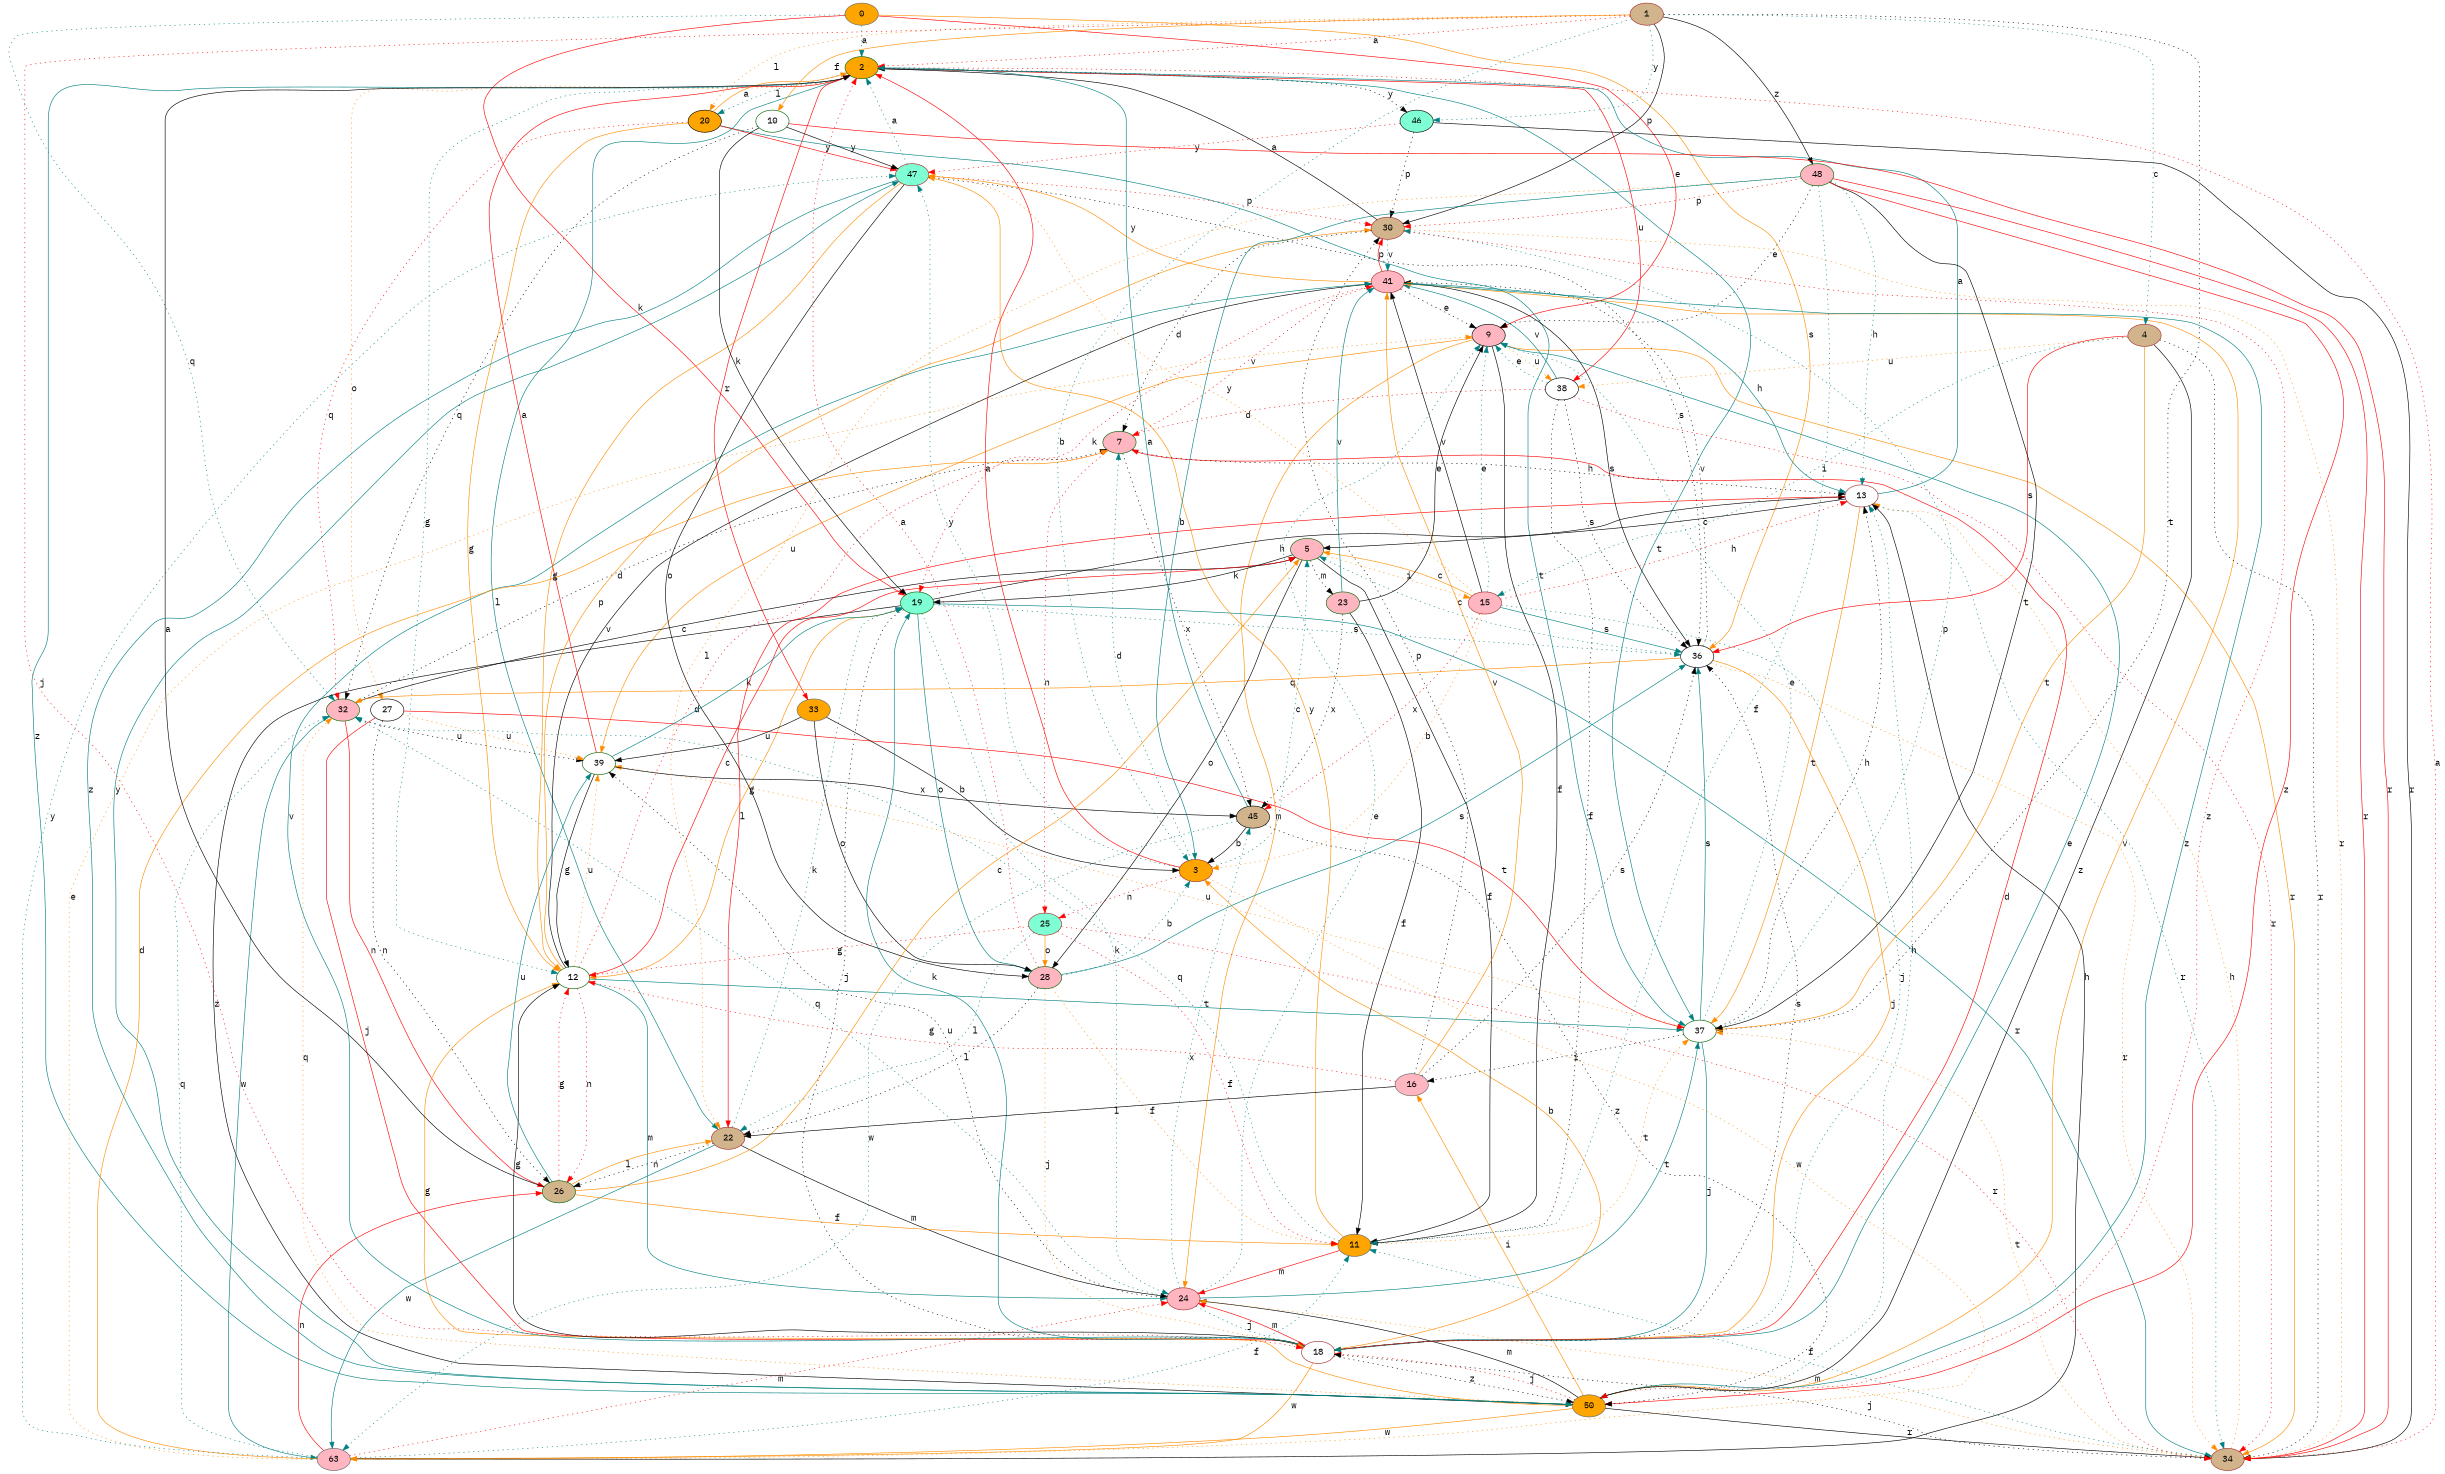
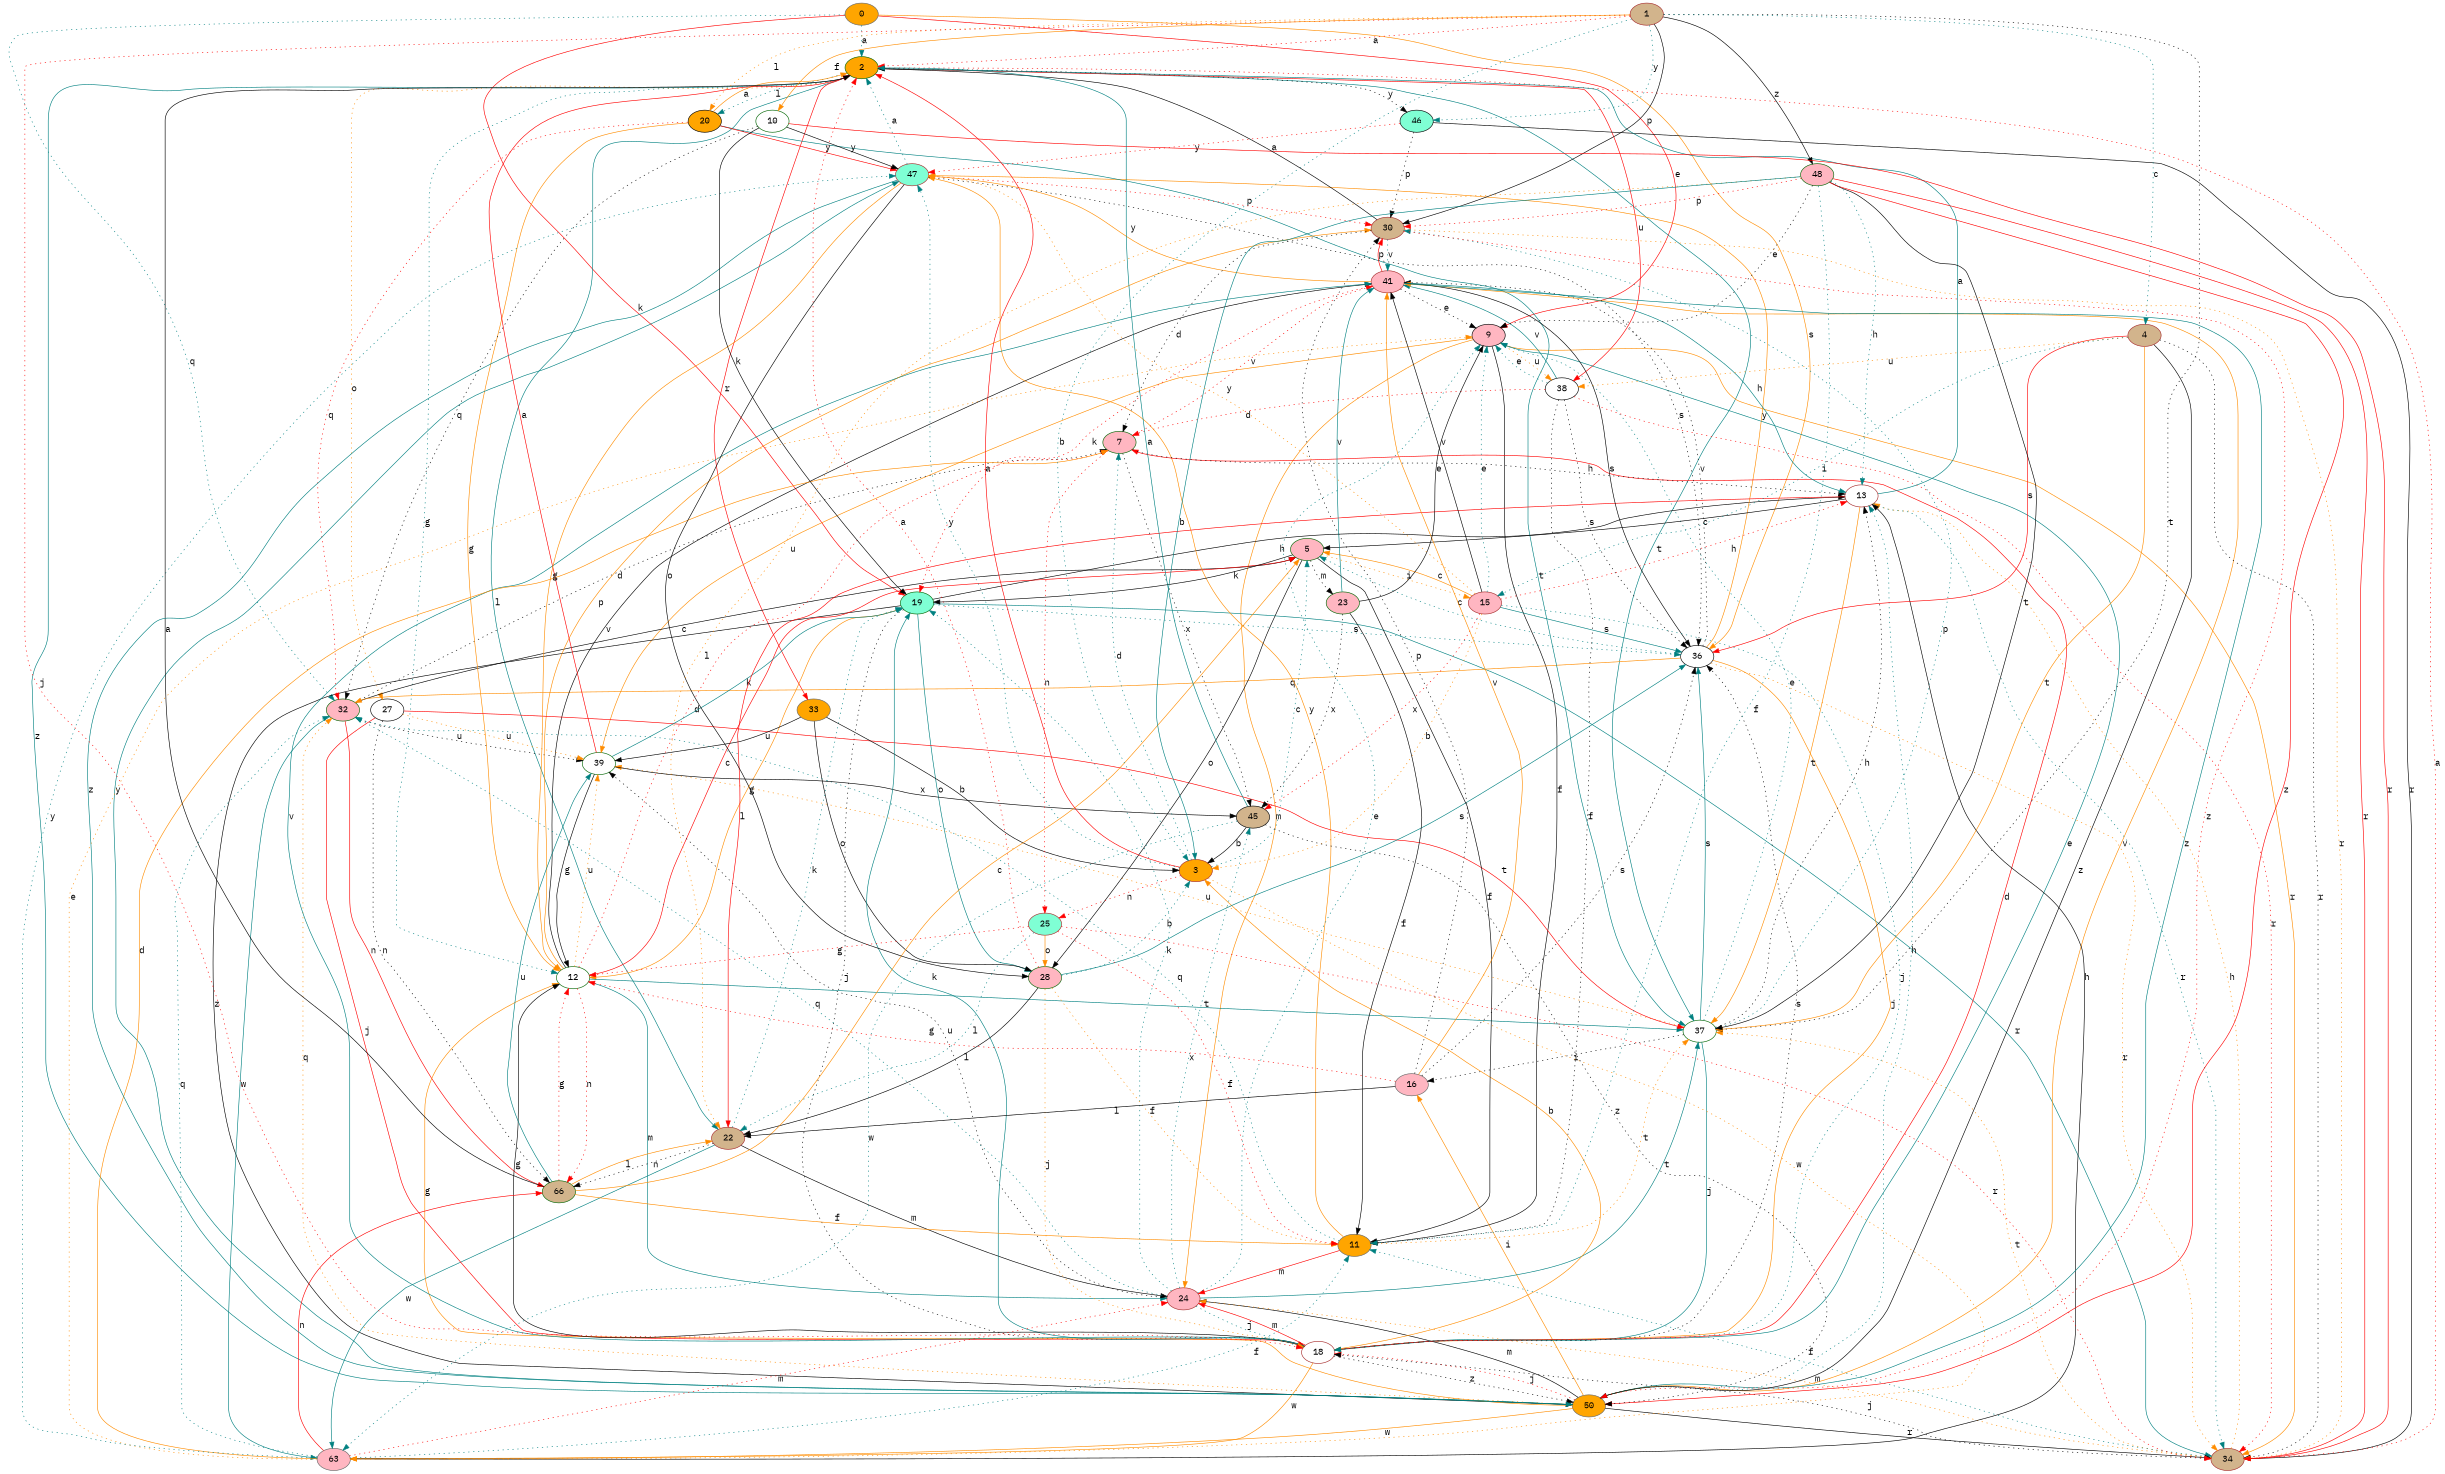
none -> (1544, 203)
(1098, 919) -> (1170, 917)
(914, 1079) -> (914, 1079)
(559, 1192) -> (559, 1192)
